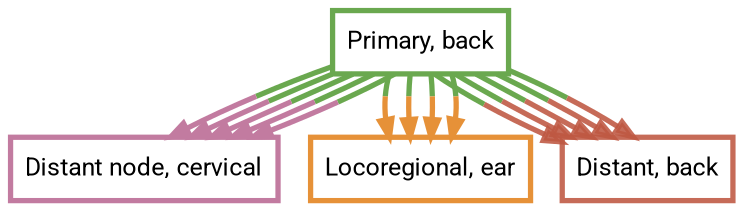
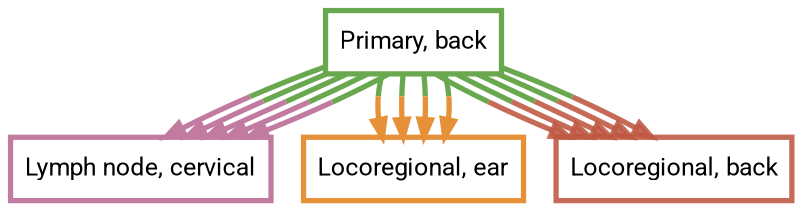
(144, 169) -> (141, 169)
(648, 169) -> (674, 169)
